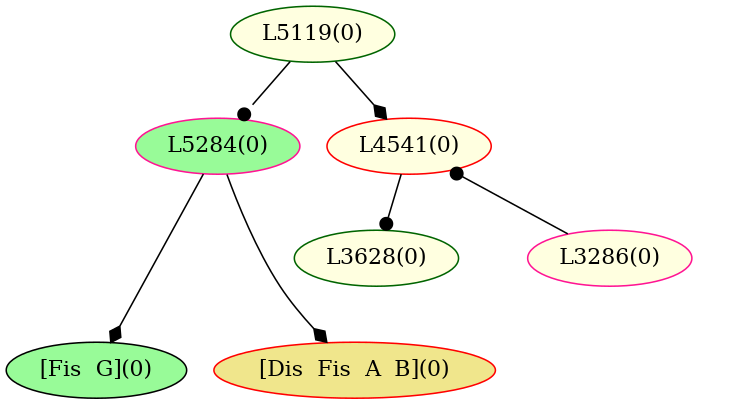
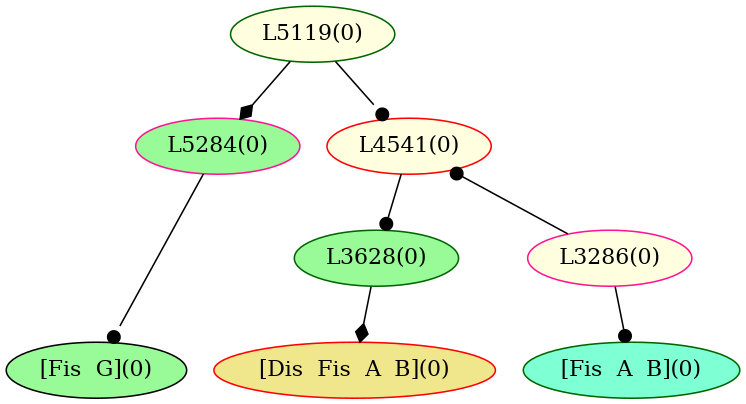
(271, 83) -> (271, 83)
(355, 83) -> (355, 83)
(162, 250) -> (162, 250)
(262, 256) -> (367, 305)
(376, 258) -> (376, 258)
none -> (632, 370)
